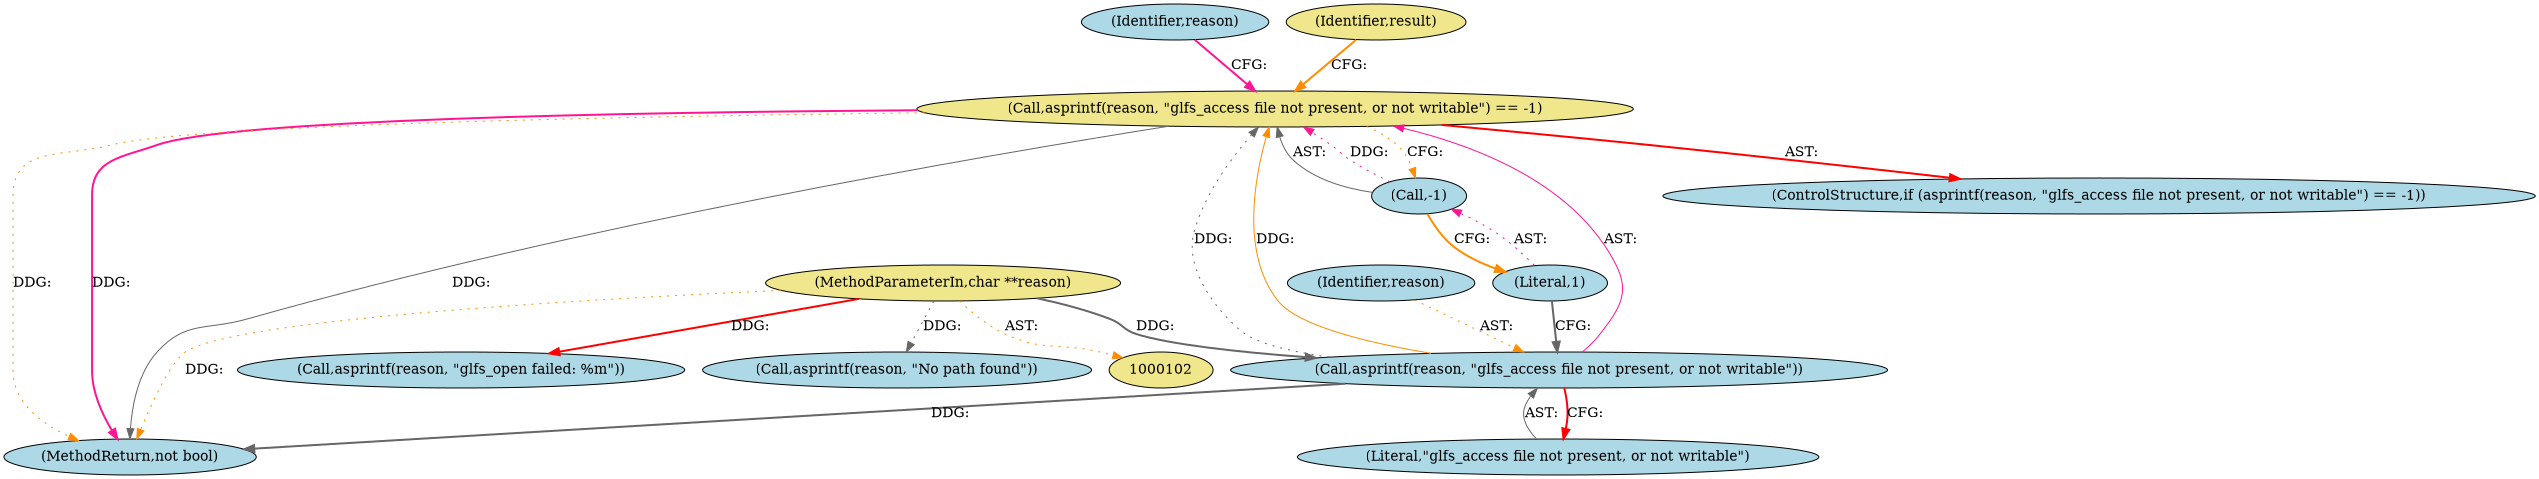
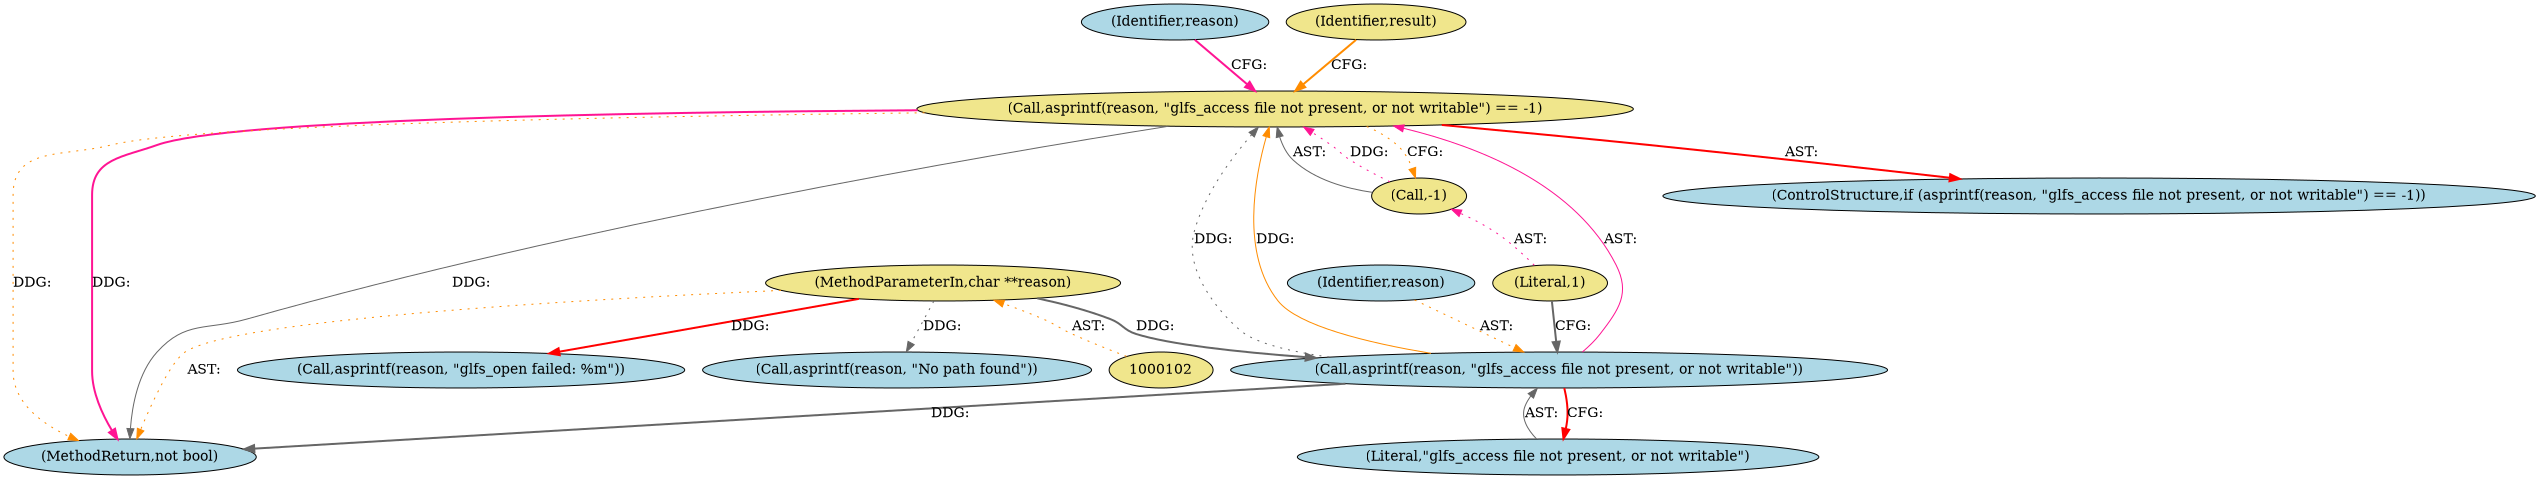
(1419, 196) -> (1419, 196)
(1456, 248) -> none
(1550, 283) -> (1550, 283)
(1030, 343) -> (1065, 330)
(207, 370) -> (207, 370)
